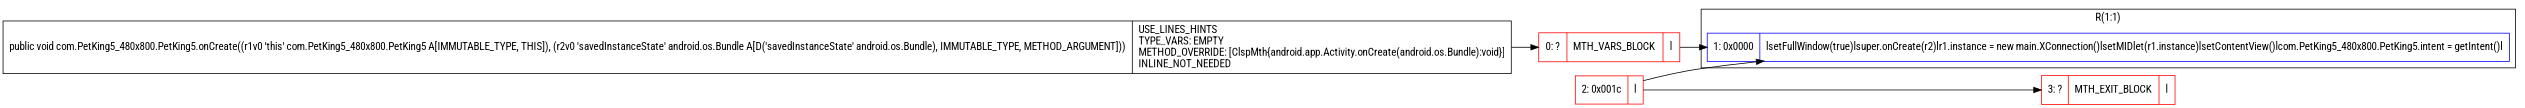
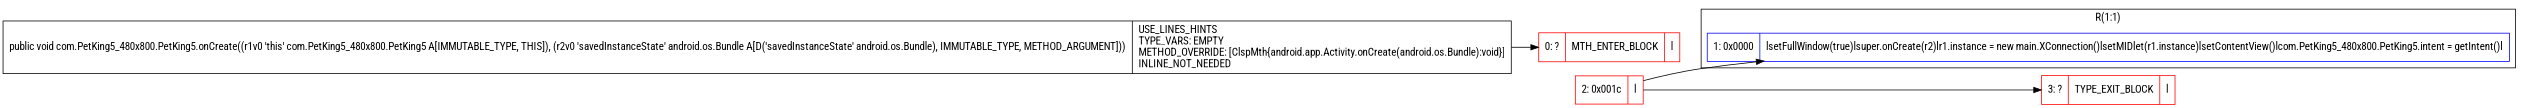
(1614, 47) -> (1615, 47)
(1690, 47) -> none
(2113, 90) -> (2114, 90)
